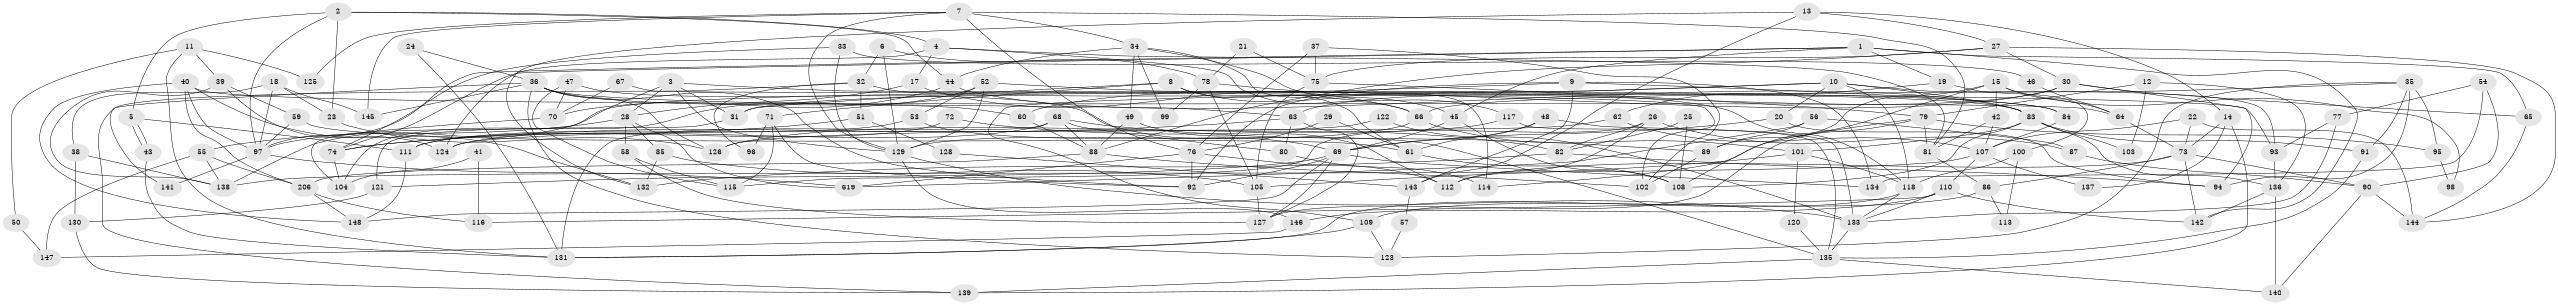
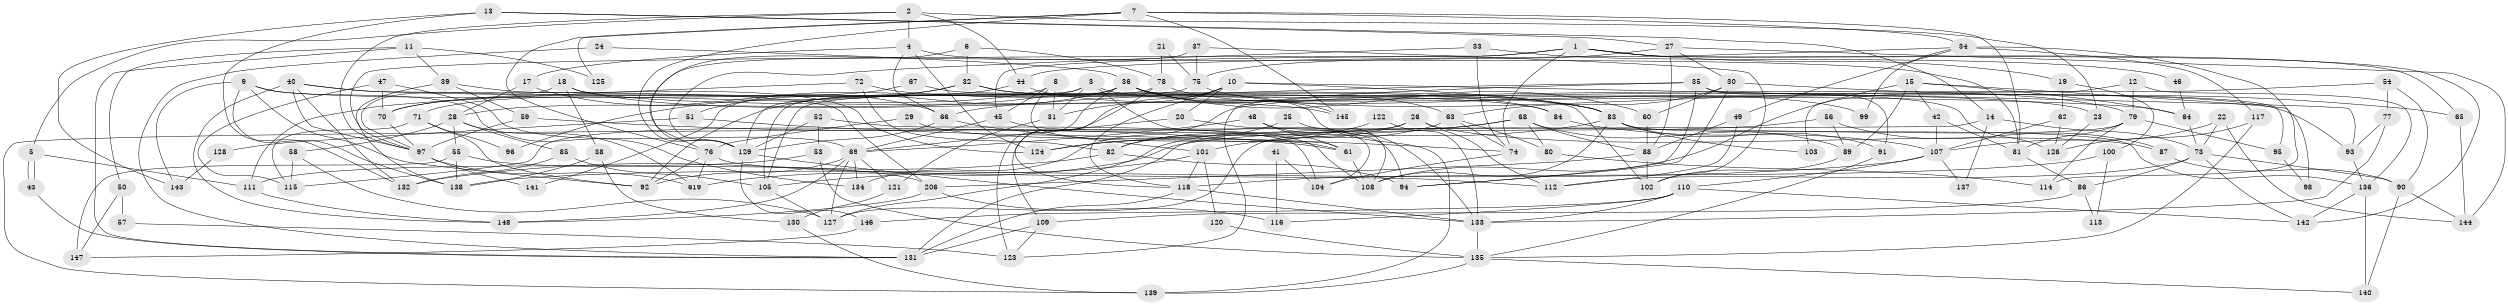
(1528, 92) -> (1210, 94)
(1408, 201) -> (122, 205)
